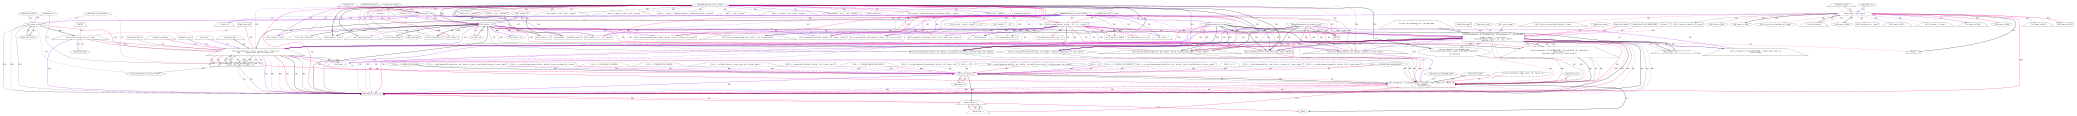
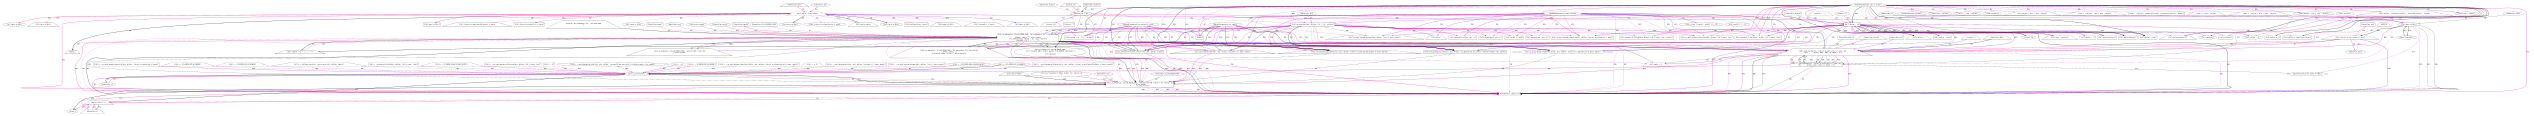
(1154, 20) -> (1500, 20)
none -> (2088, 37)
